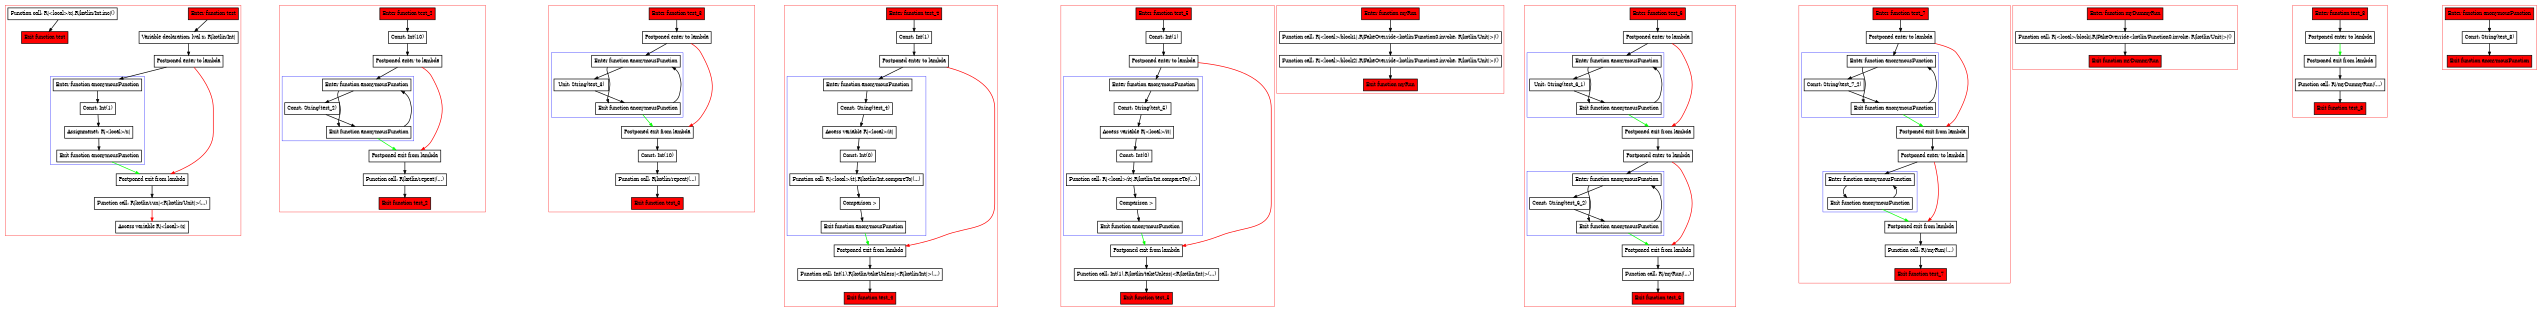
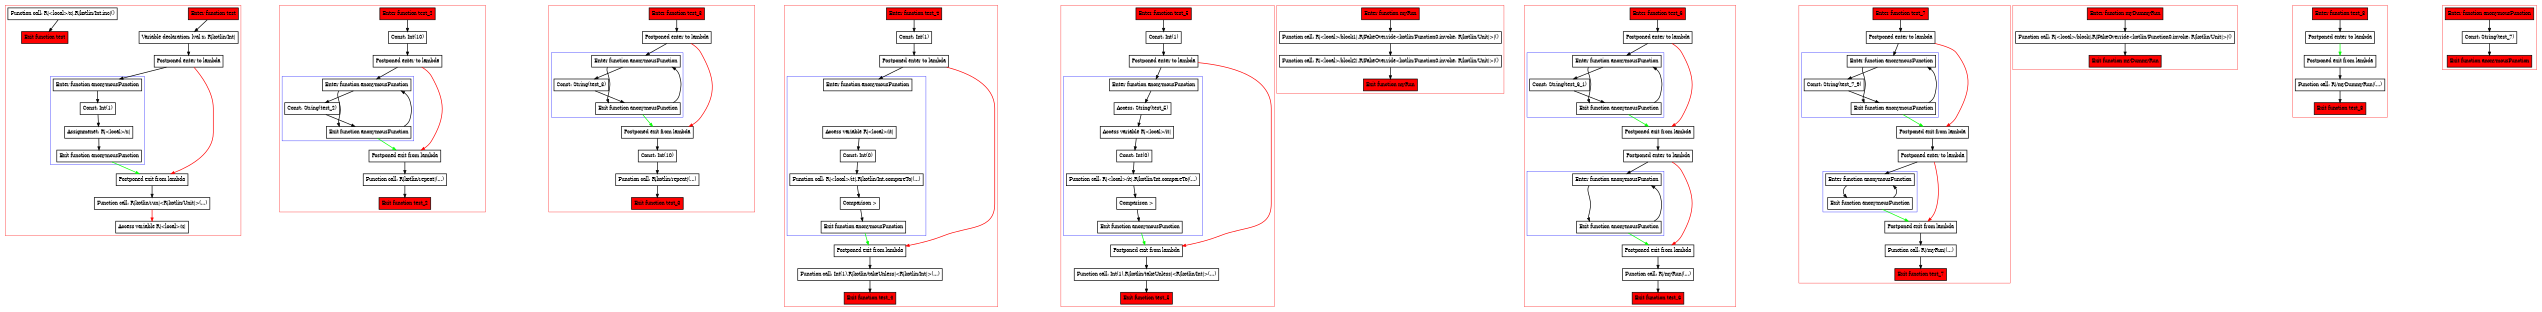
(2489, 38) -> (2489, 38)
(581, 85) -> (581, 85)
(1560, 85) -> (1560, 85)
(1834, 85) -> (1834, 85)
(865, 109) -> none
(1143, 109) -> (1143, 109)
(1560, 203) -> none
